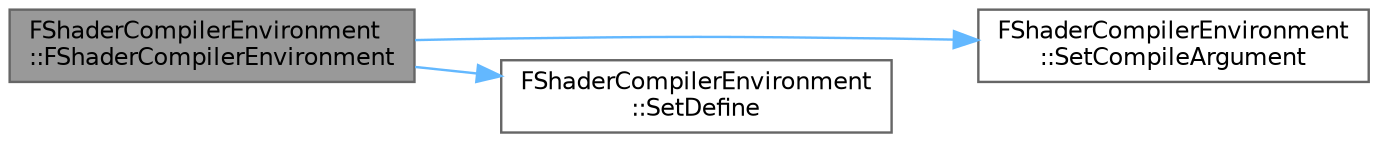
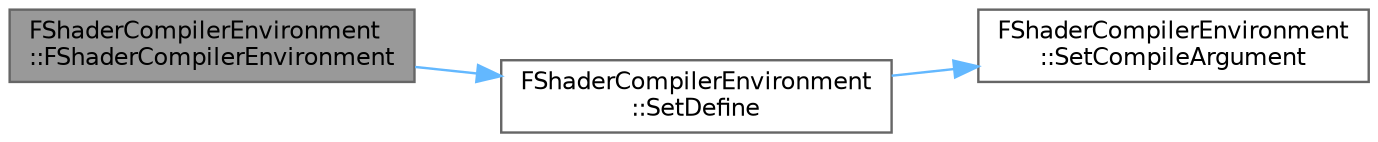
(684, 37) -> (923, 72)
